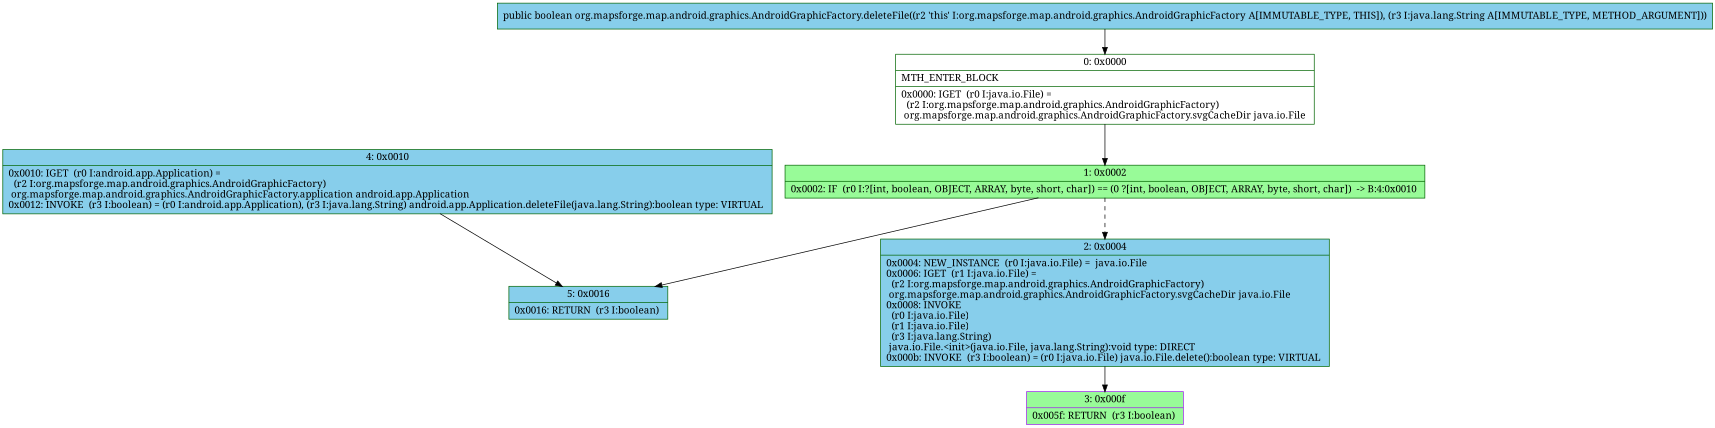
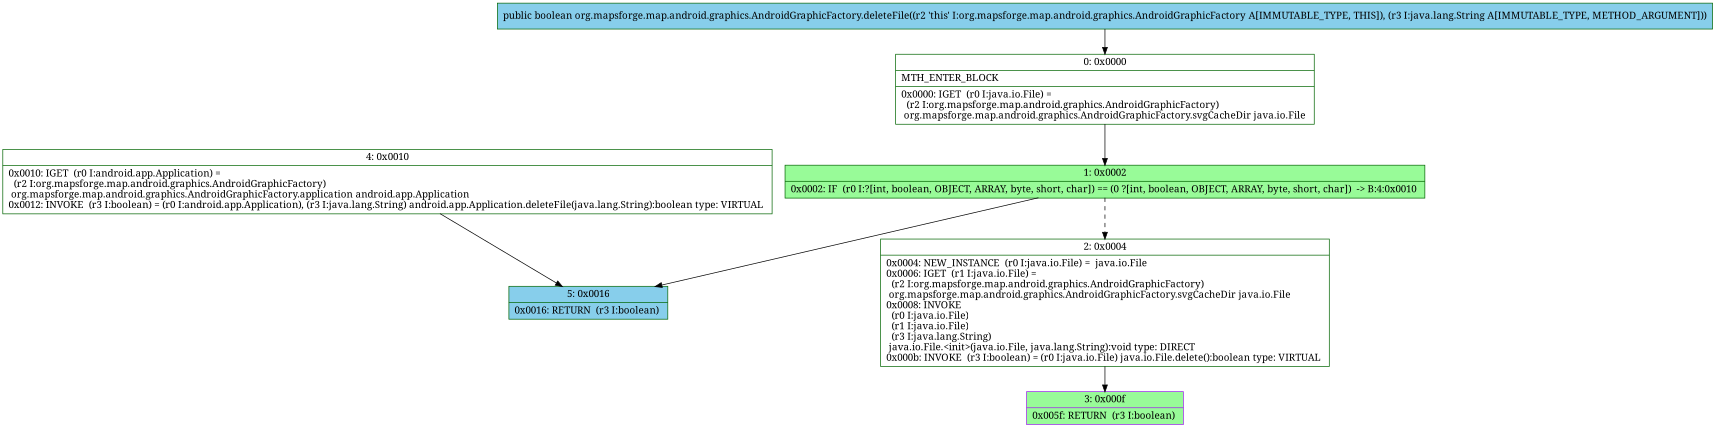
(387, 182) -> (387, 182)
(1105, 303) -> (1105, 303)
